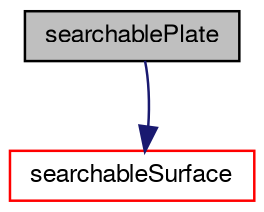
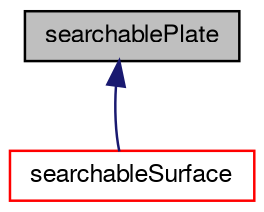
(149, 94) -> (116, 119)
